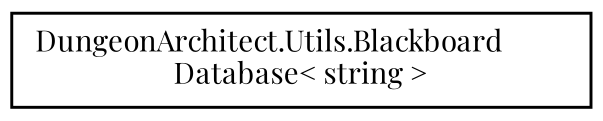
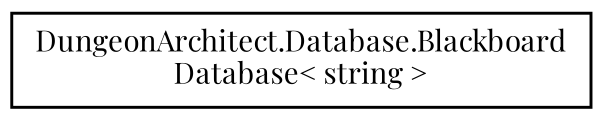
(301, 60) -> (301, 60)
